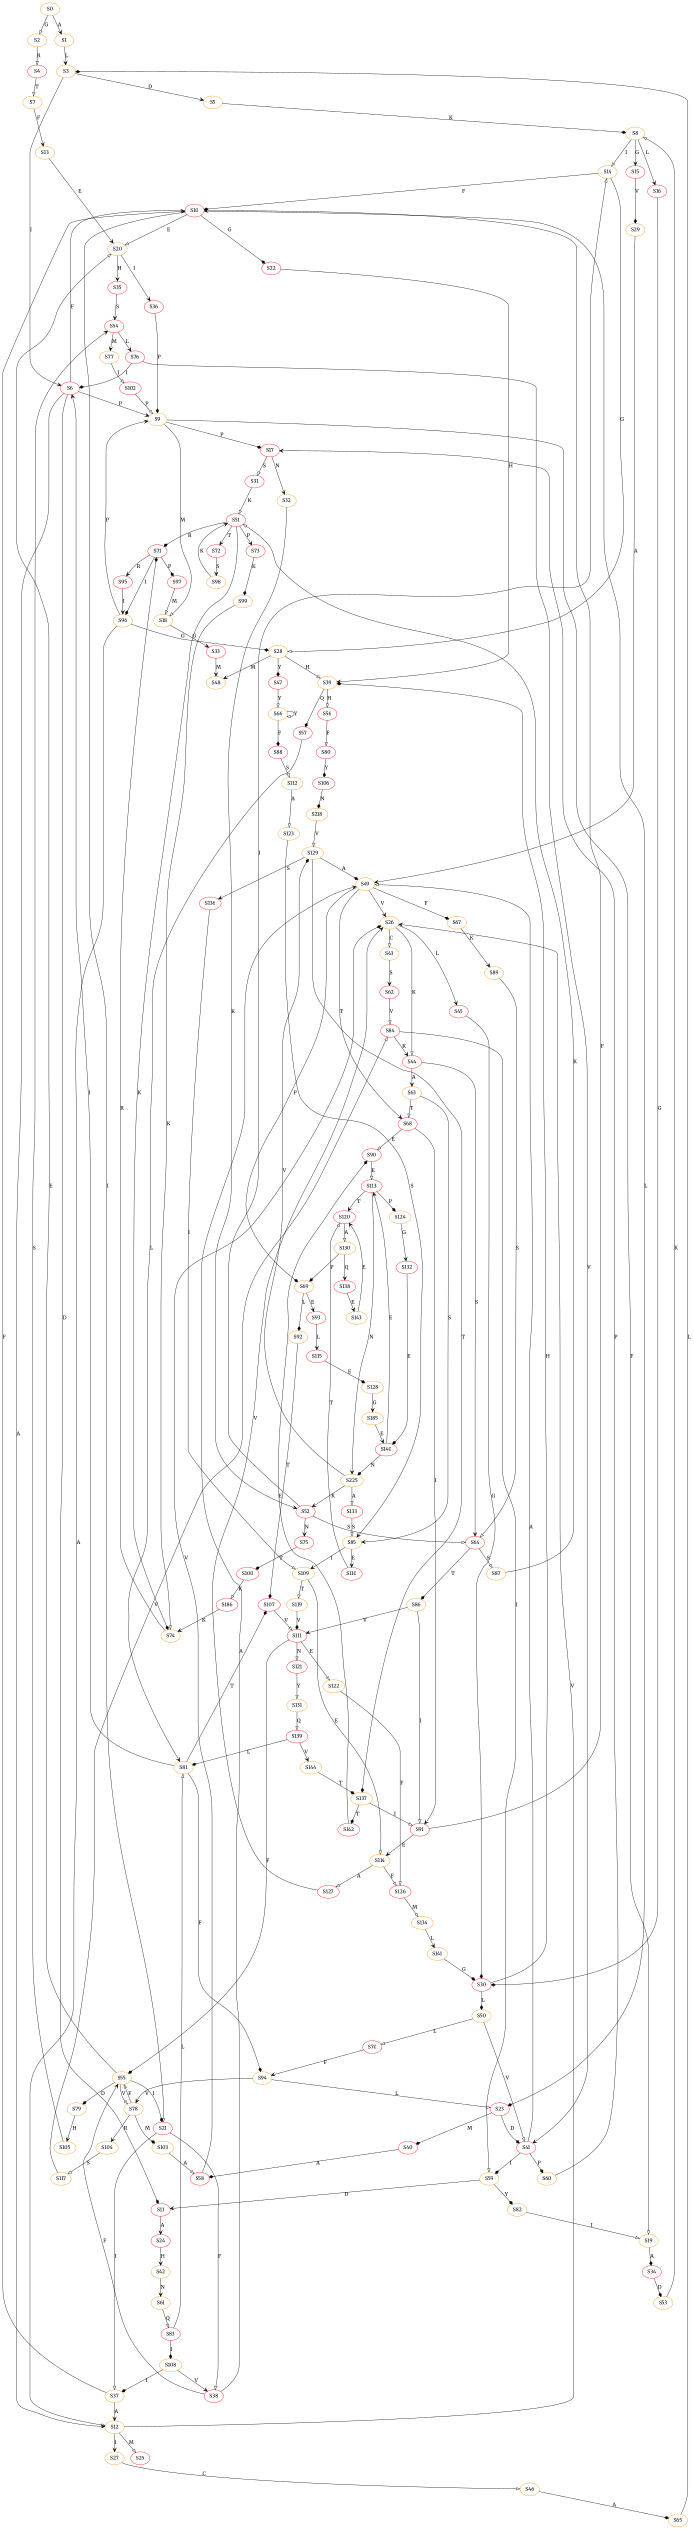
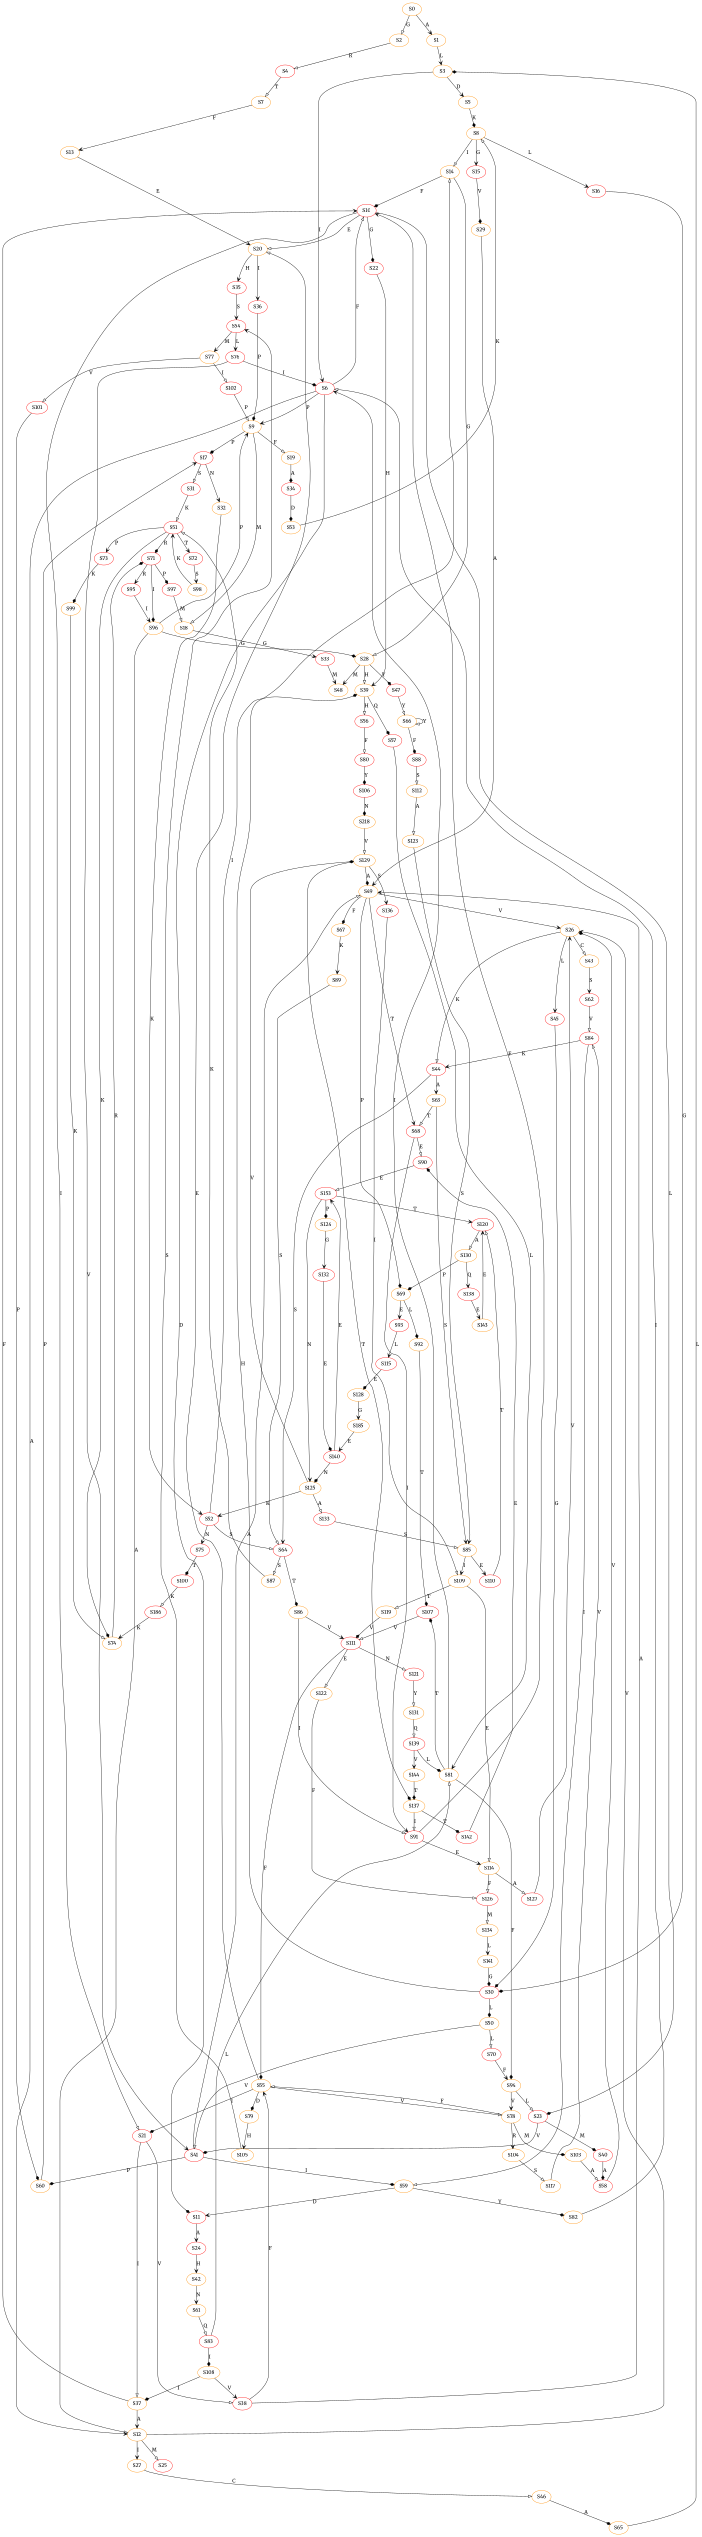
none -> (37, 408)
(372, 1186) -> (326, 1194)
(352, 1481) -> (310, 1488)
(512, 2128) -> (538, 2136)
(581, 2225) -> (653, 1247)
(220, 2256) -> (160, 2264)
